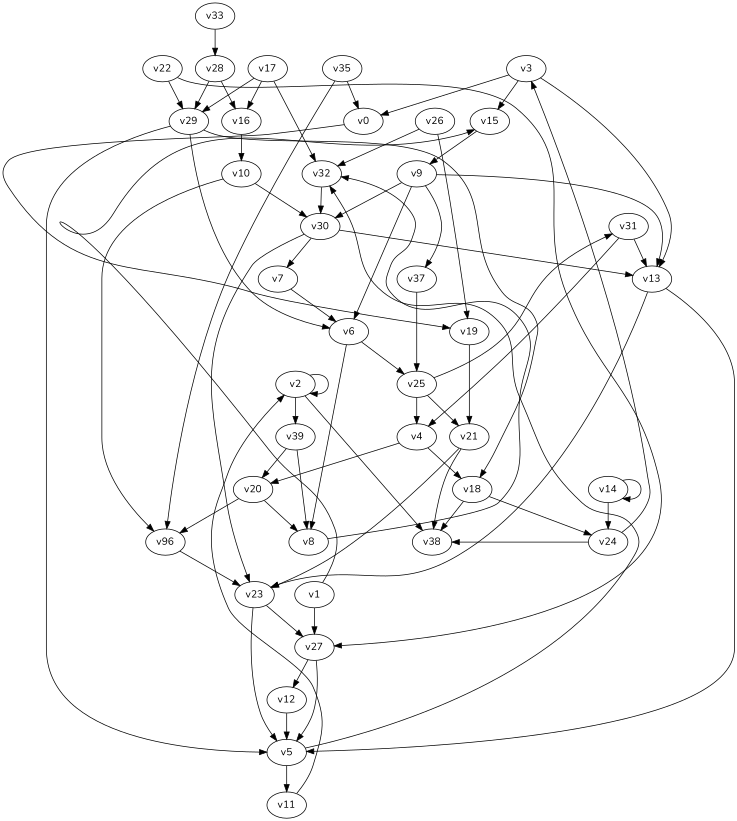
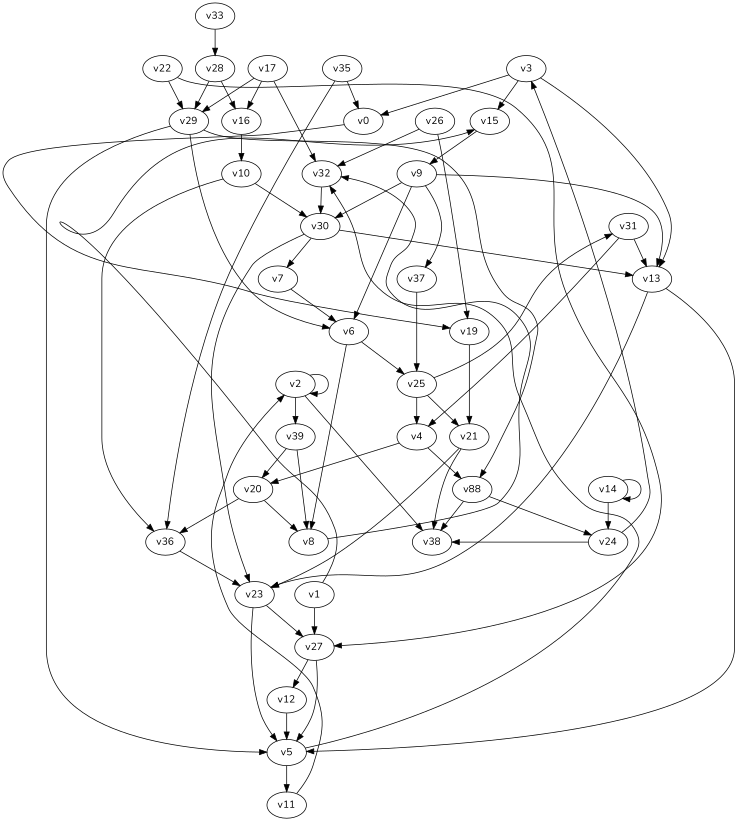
(472, 489) -> (472, 489)
(165, 542) -> (165, 542)
